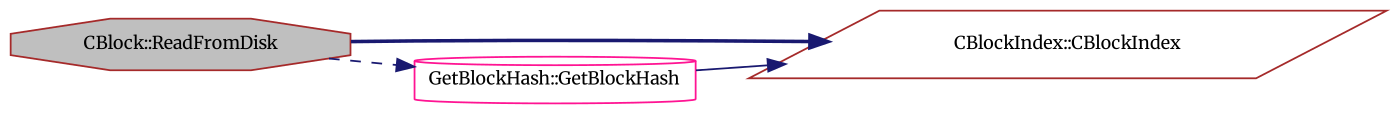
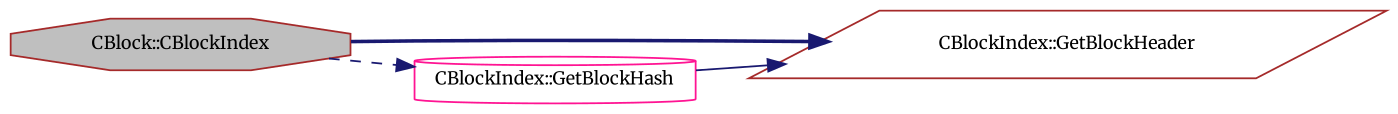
(181, 44) -> (181, 44)
(1068, 44) -> (1068, 44)
(555, 80) -> (555, 80)
